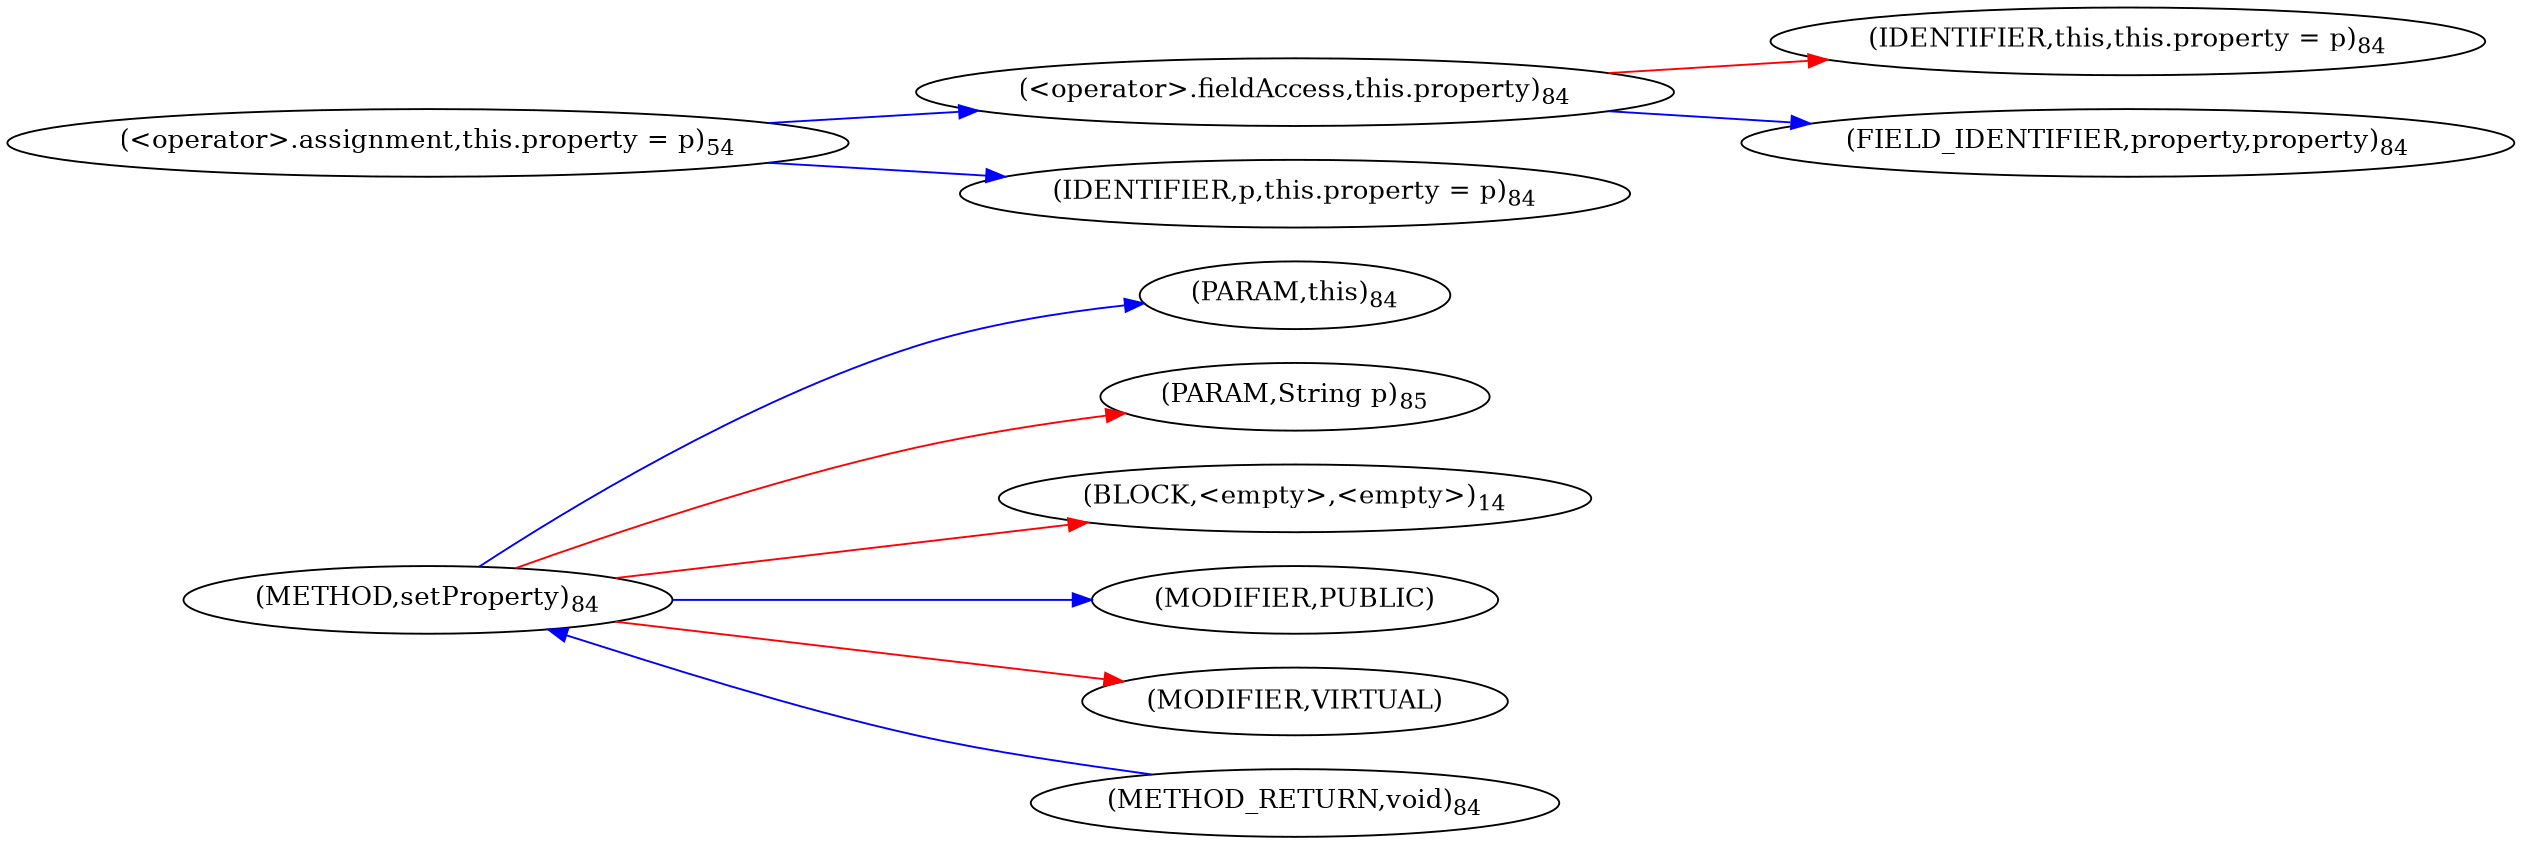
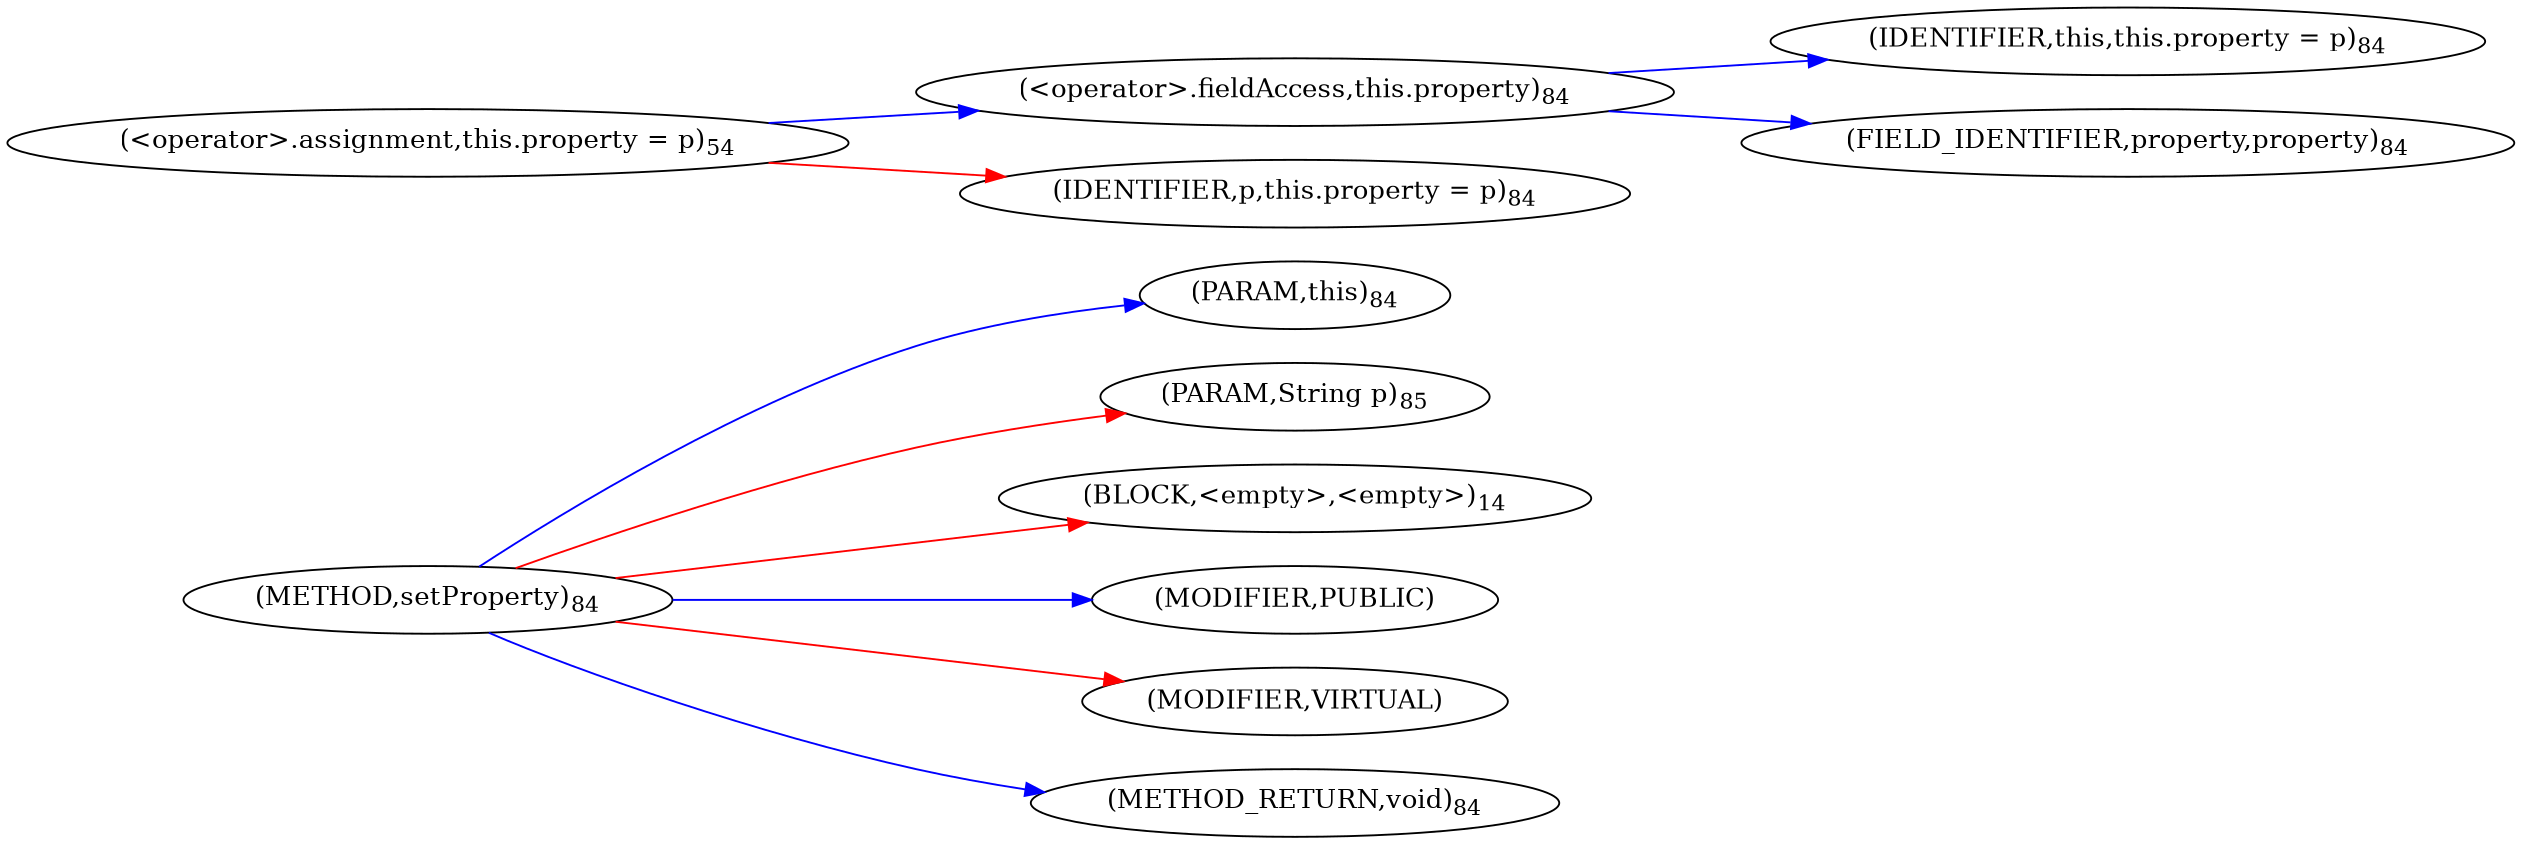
(1708, 67) -> (1708, 67)
(877, 169) -> (877, 169)
(855, 721) -> (753, 726)
